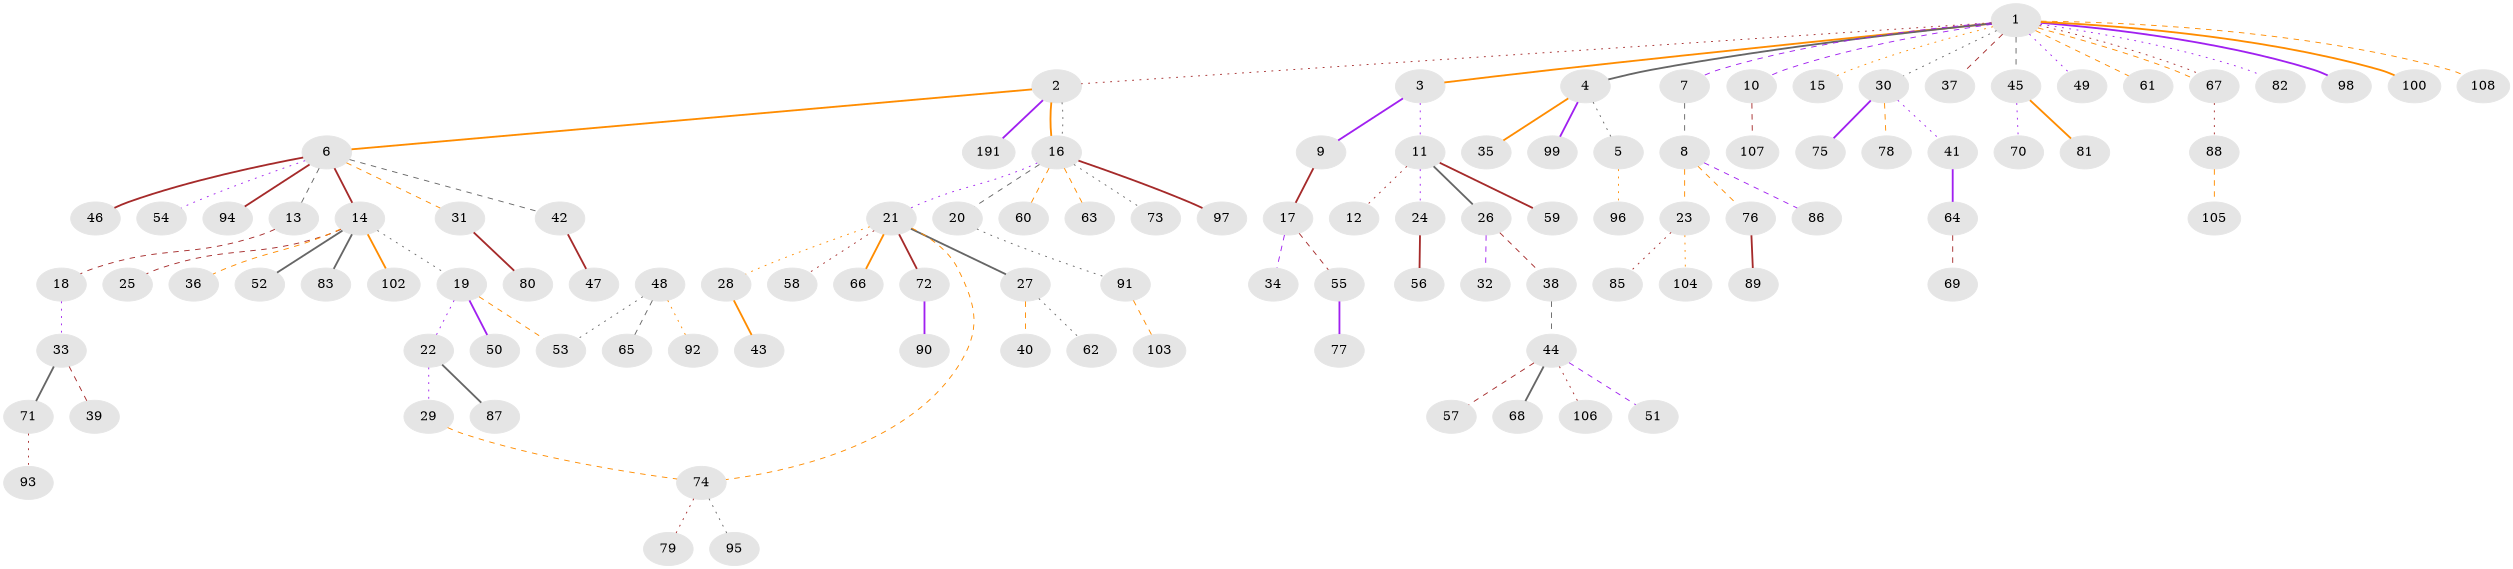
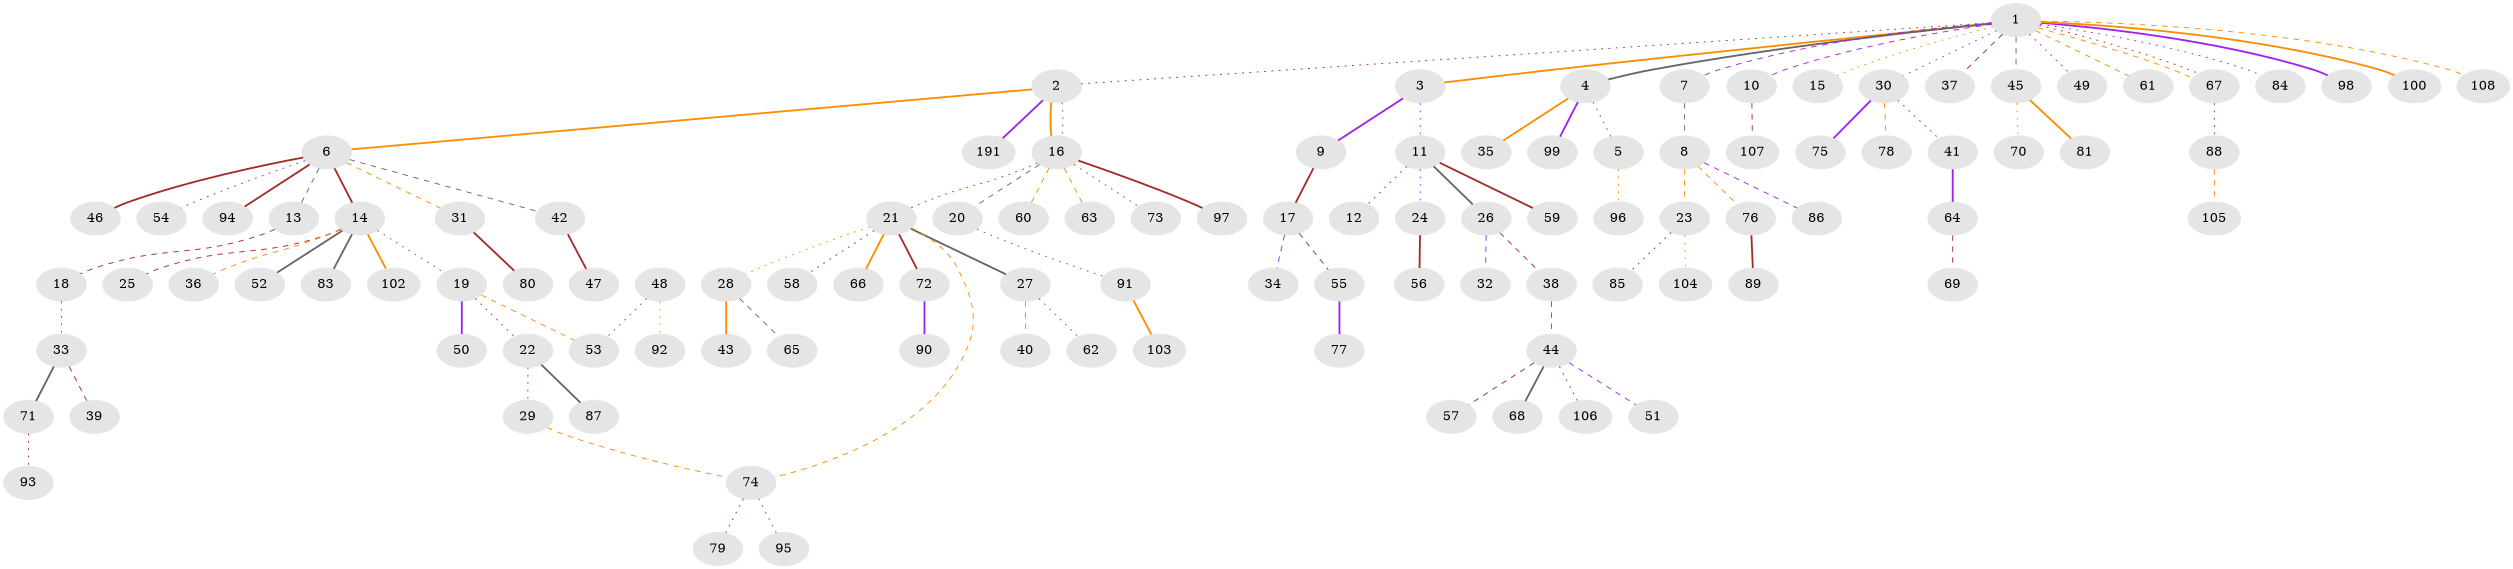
(2280, 86) -> (2280, 86)
(2017, 119) -> (2017, 119)
(1142, 317) -> (1142, 317)
(644, 318) -> (759, 318)
